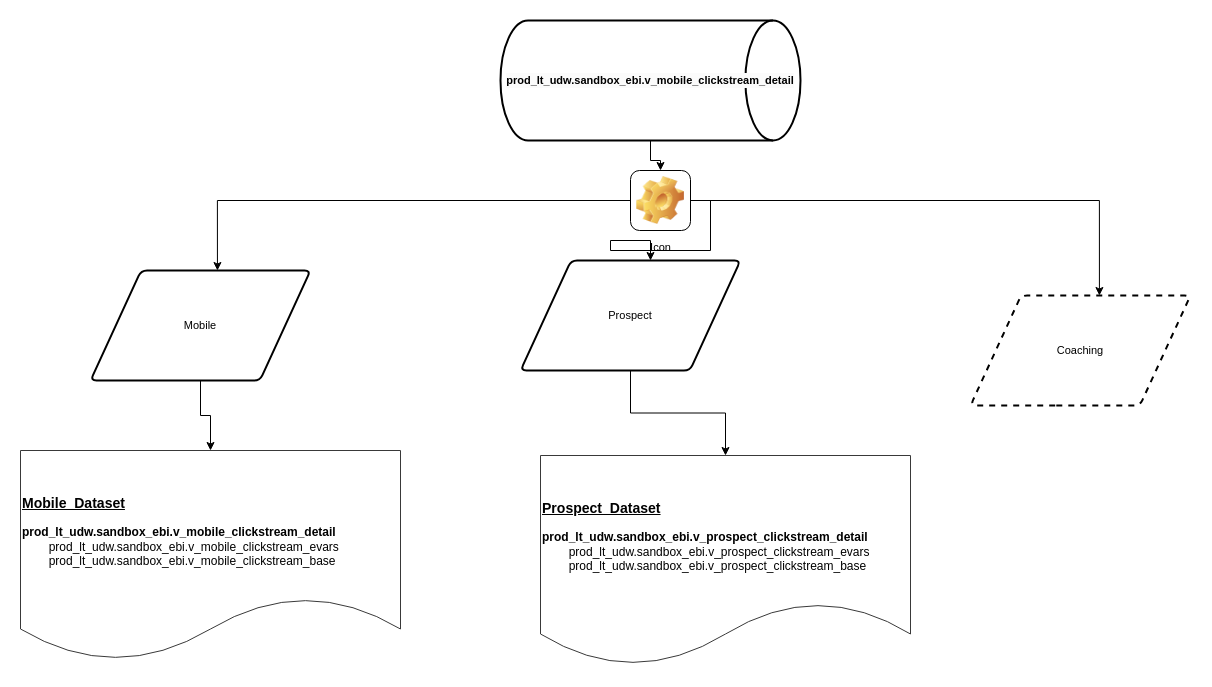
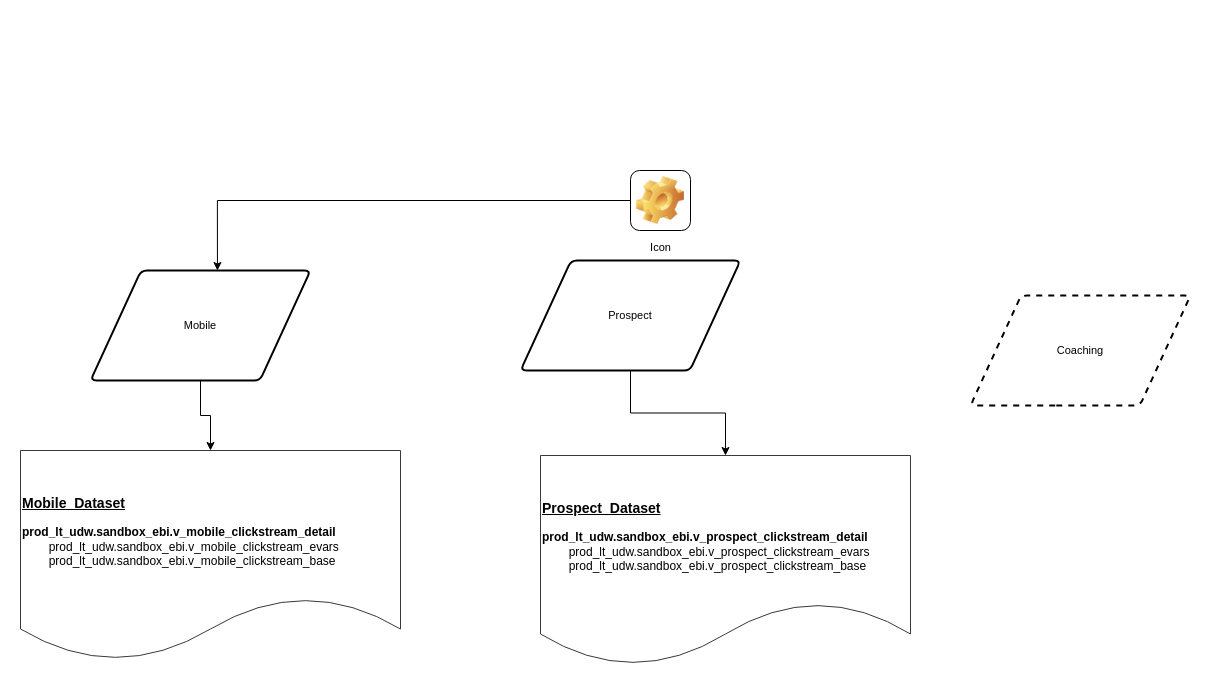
(651, 81) -> none
(651, 157) -> none
(949, 201) -> none
(654, 251) -> none
